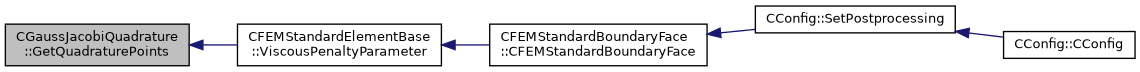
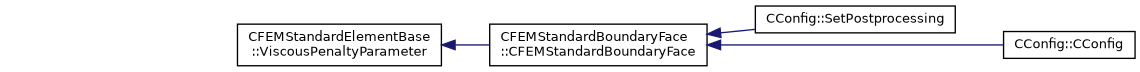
(986, 35) -> (862, 45)
(97, 45) -> none
